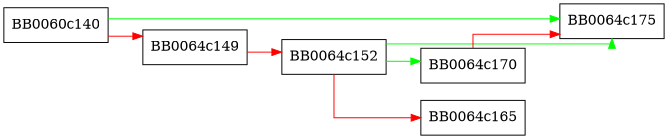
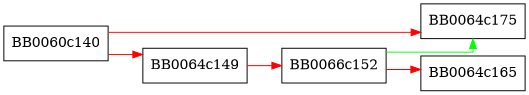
(329, 19) -> (260, 32)
(334, 57) -> (334, 66)
(473, 66) -> none
